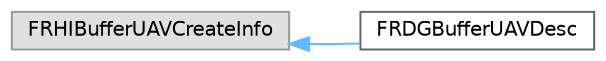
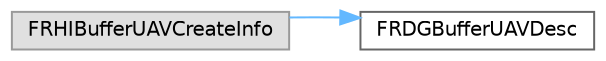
(335, 44) -> (315, 17)
